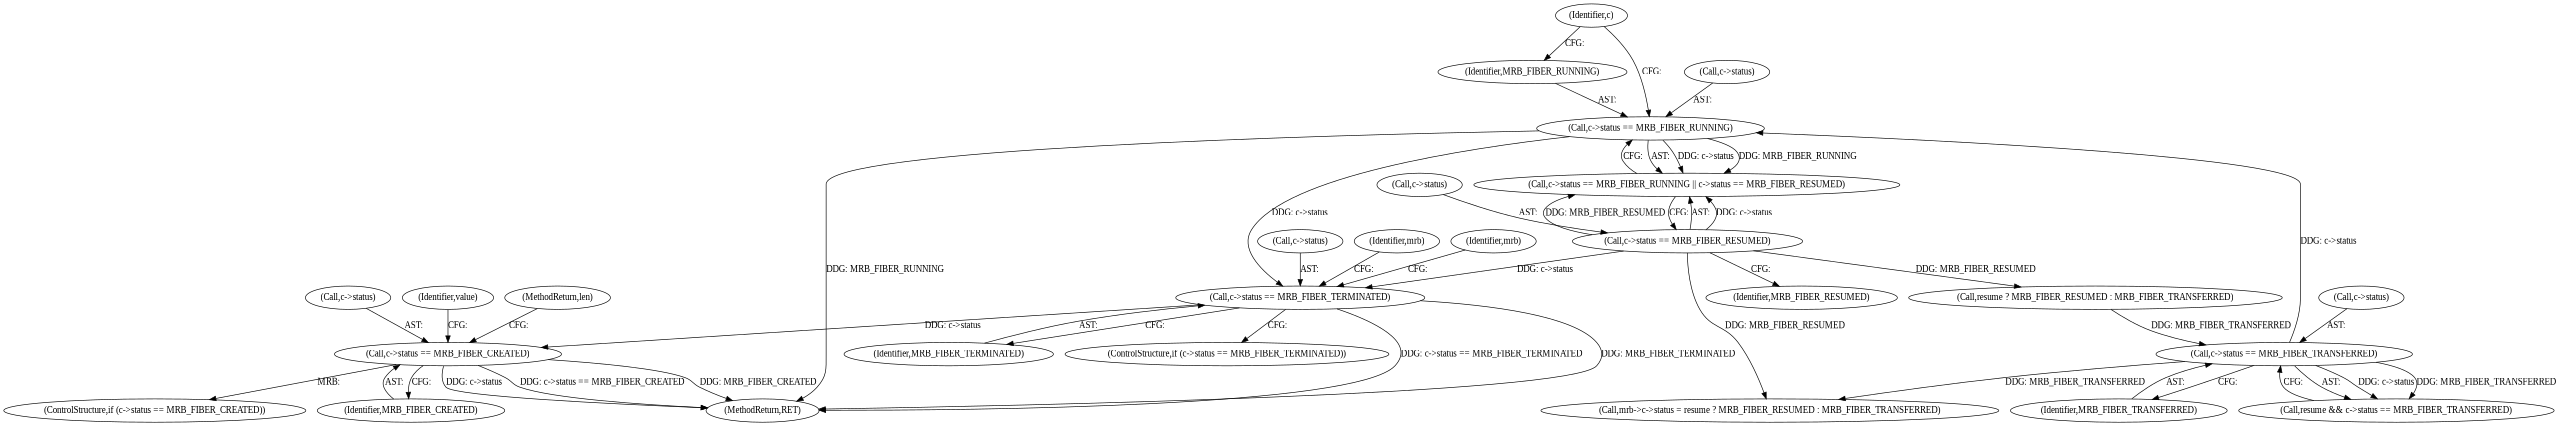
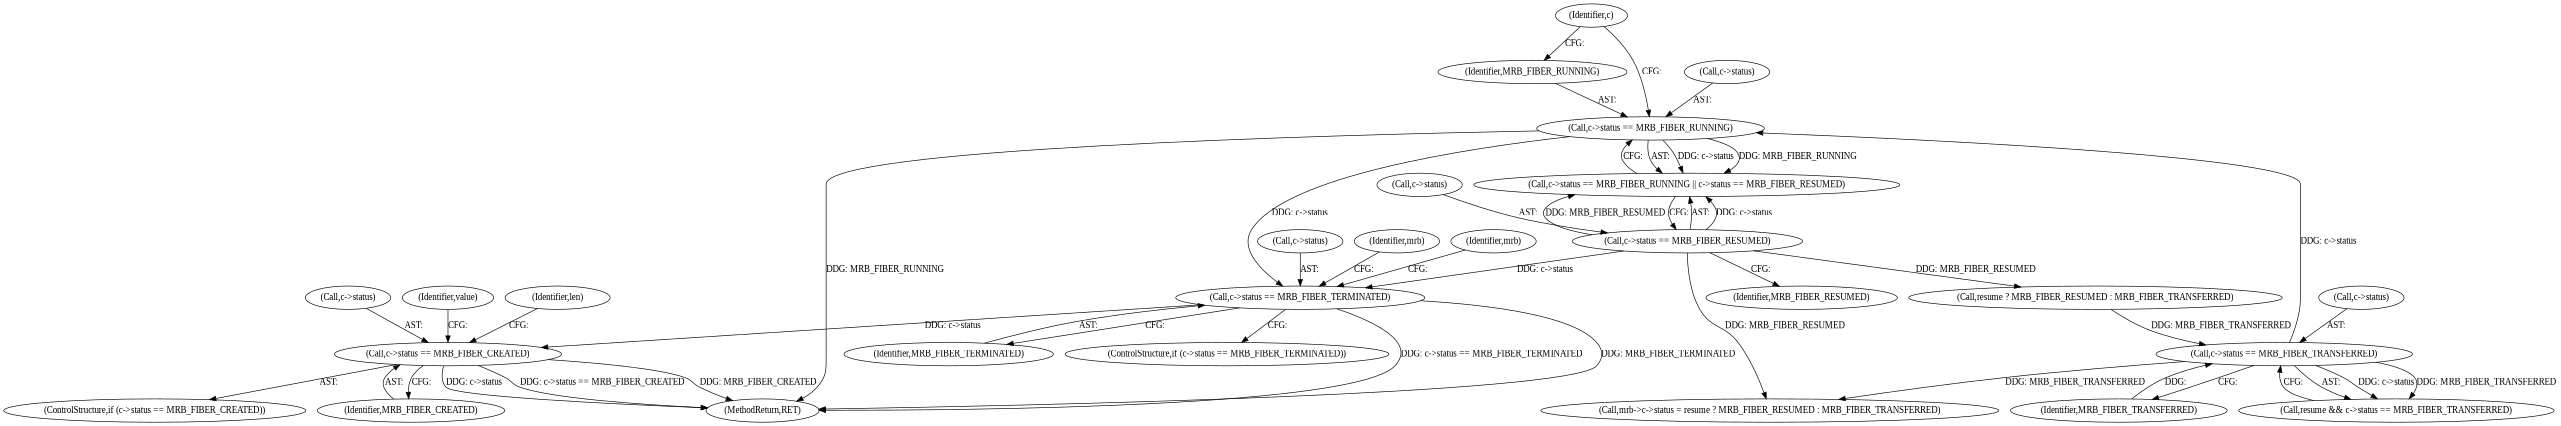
(558, 298) -> (558, 298)
(330, 382) -> (330, 382)
(2177, 382) -> (2177, 382)
